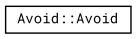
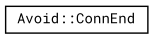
(68, 20) -> (77, 20)
